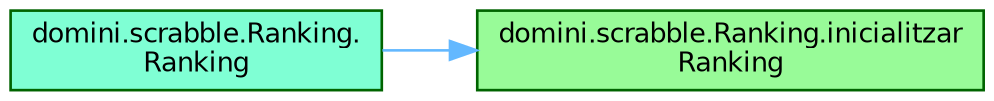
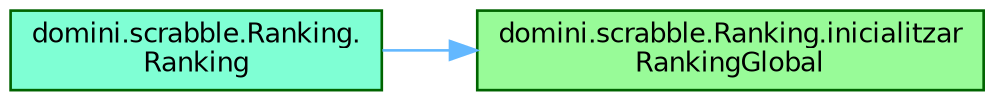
(730, 50) -> (730, 50)
